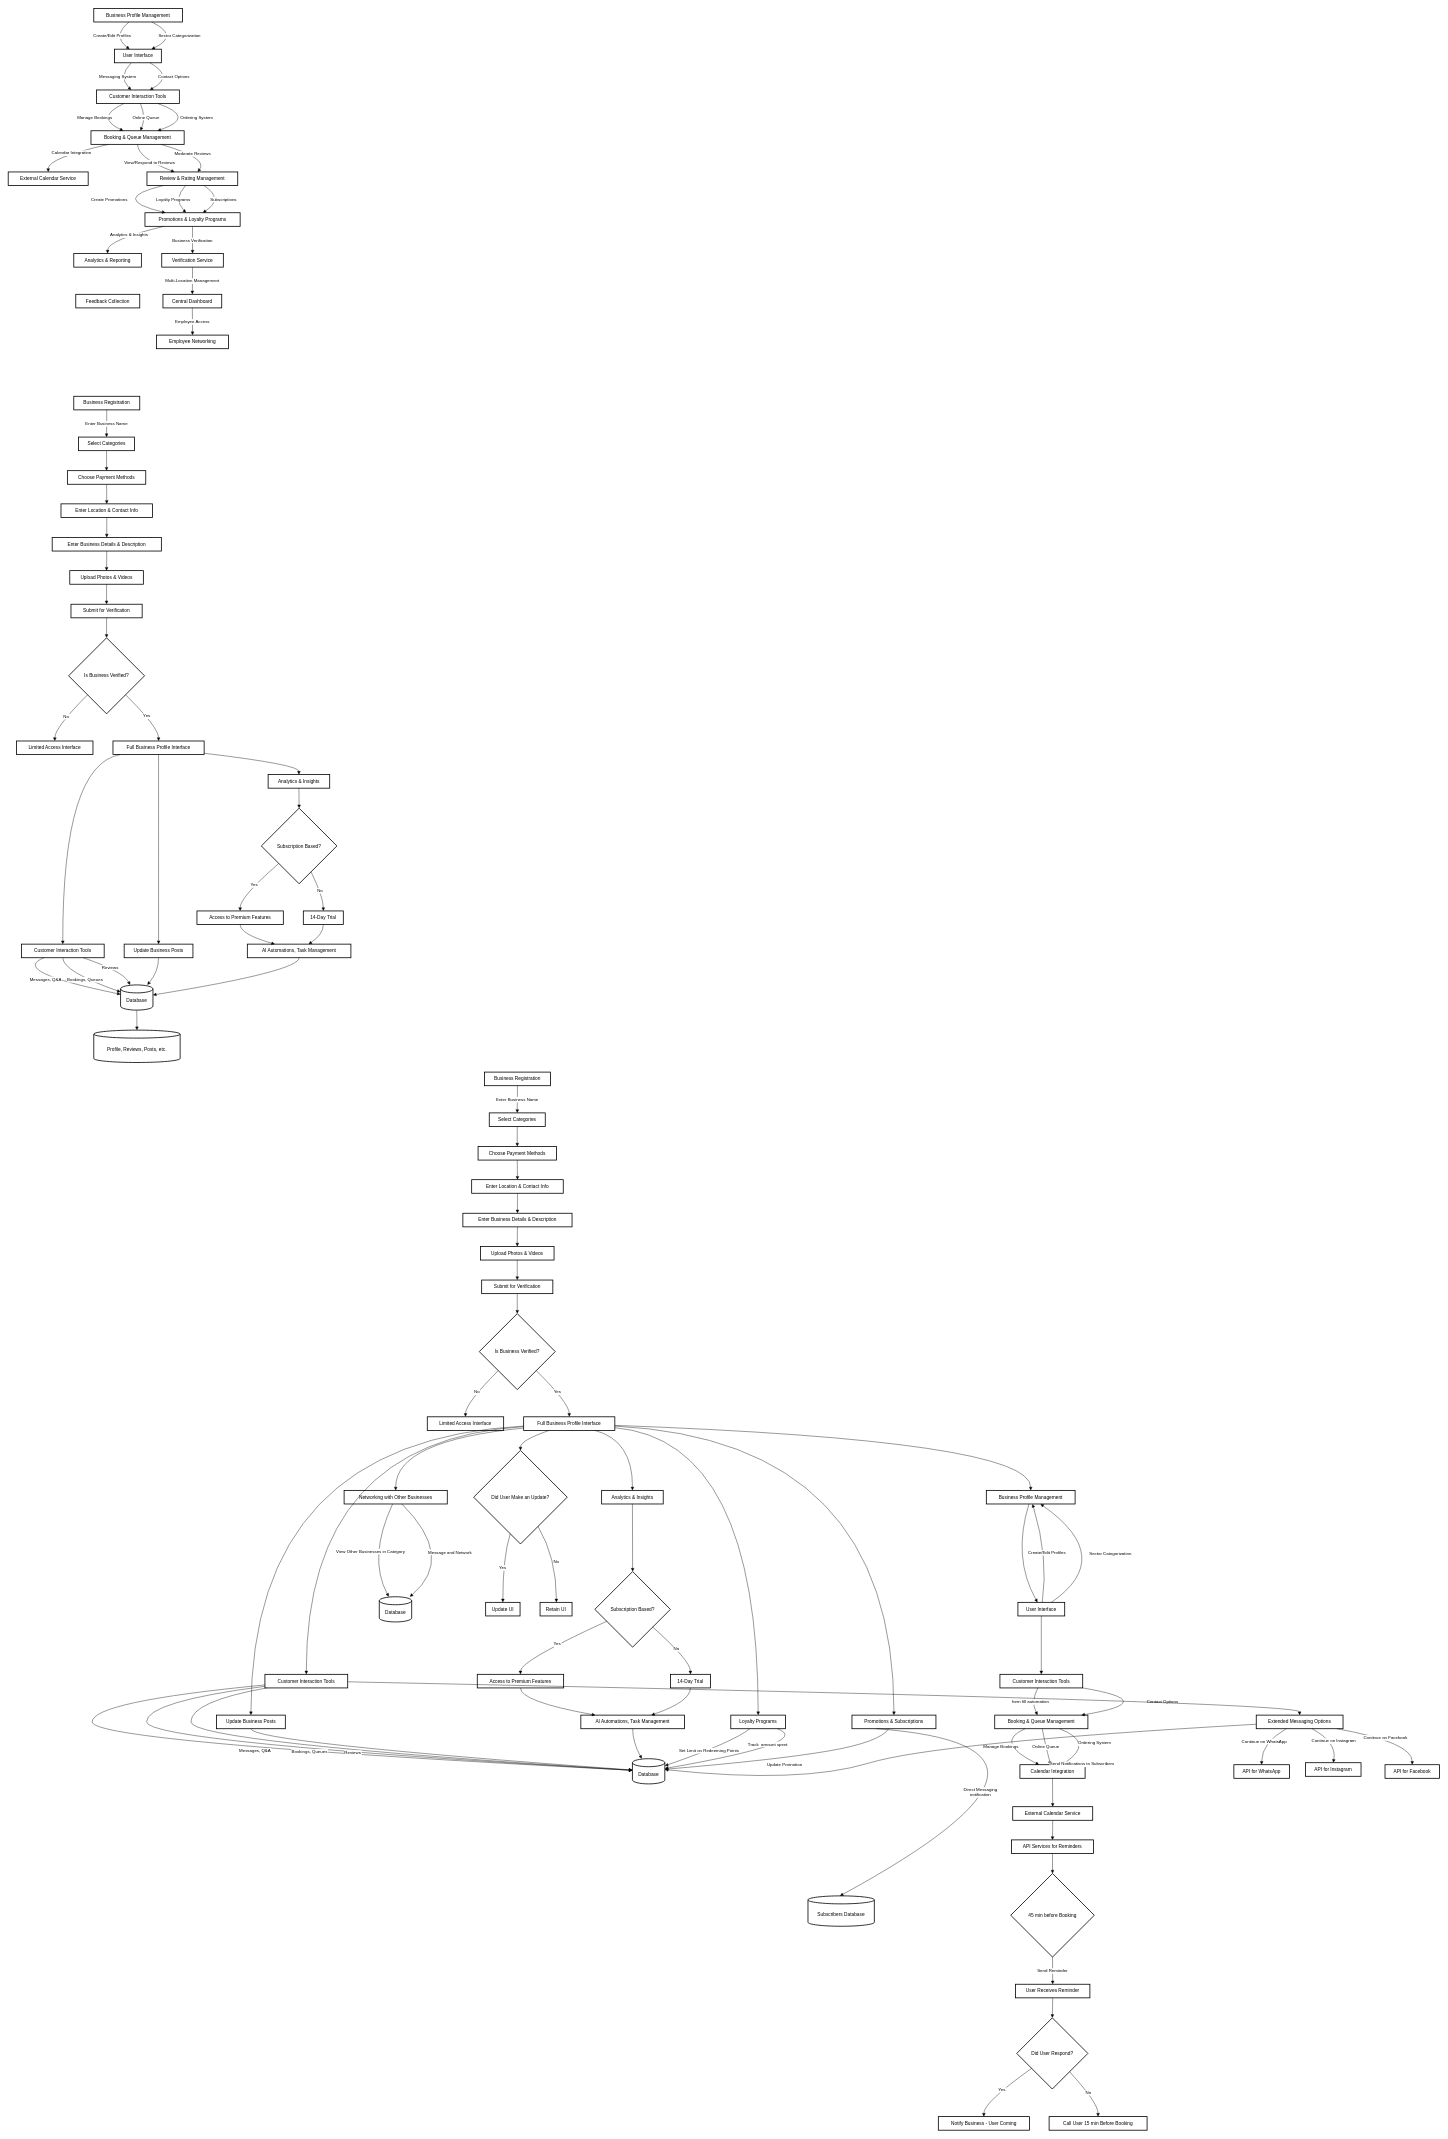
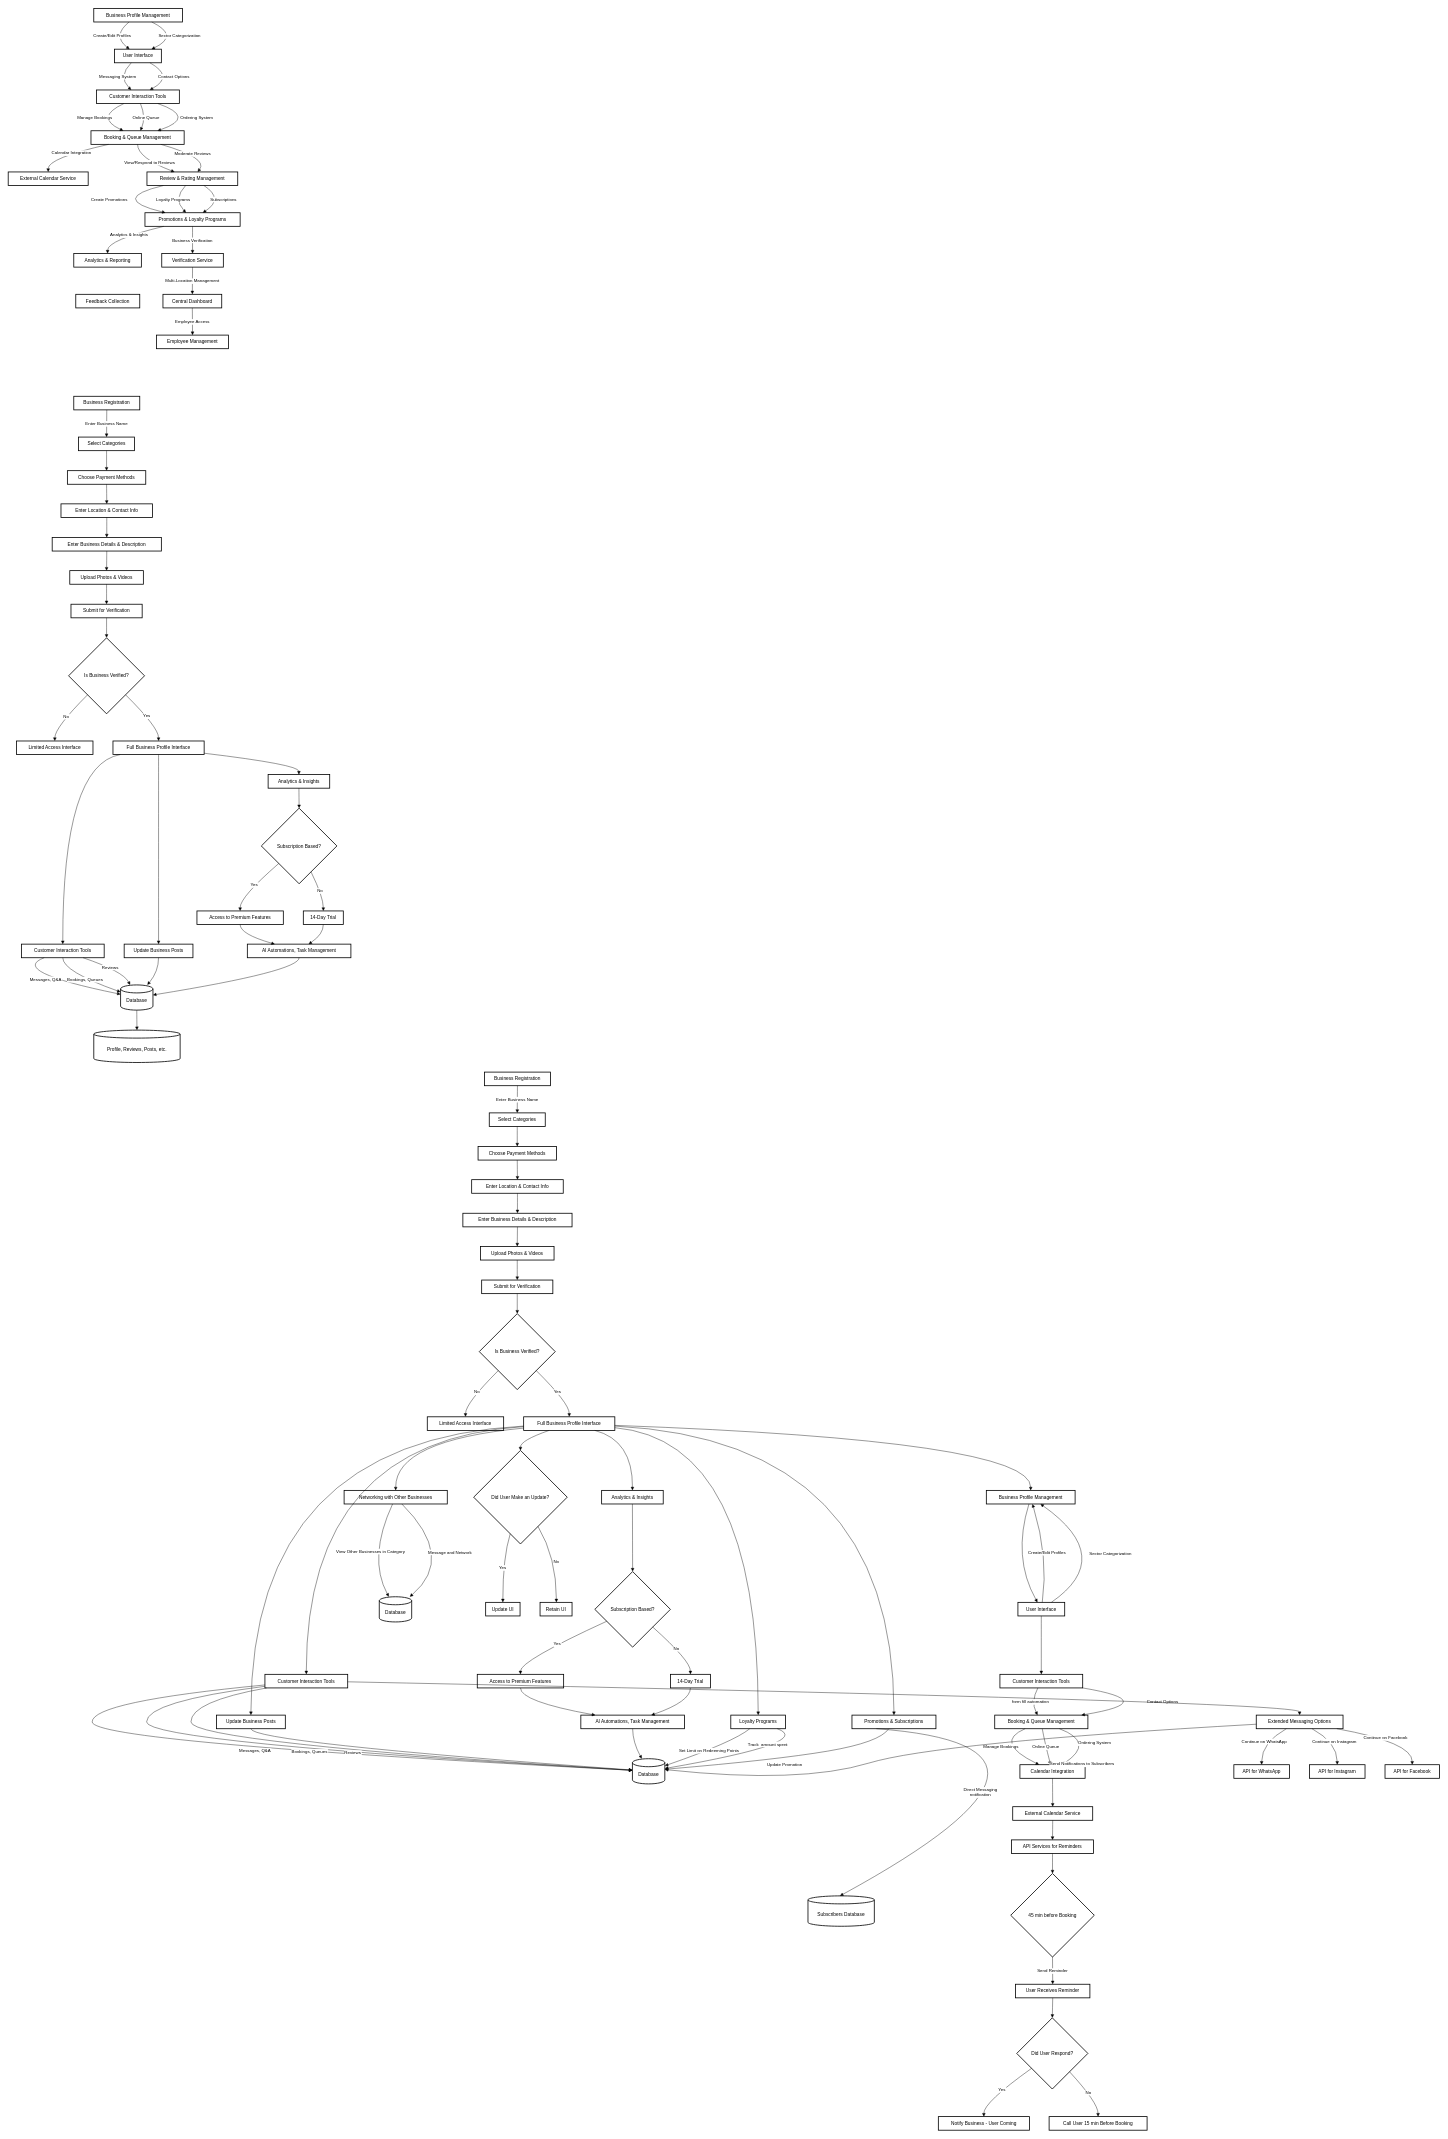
(193, 342) -> (193, 342)
(1334, 1770) -> (1338, 1772)
